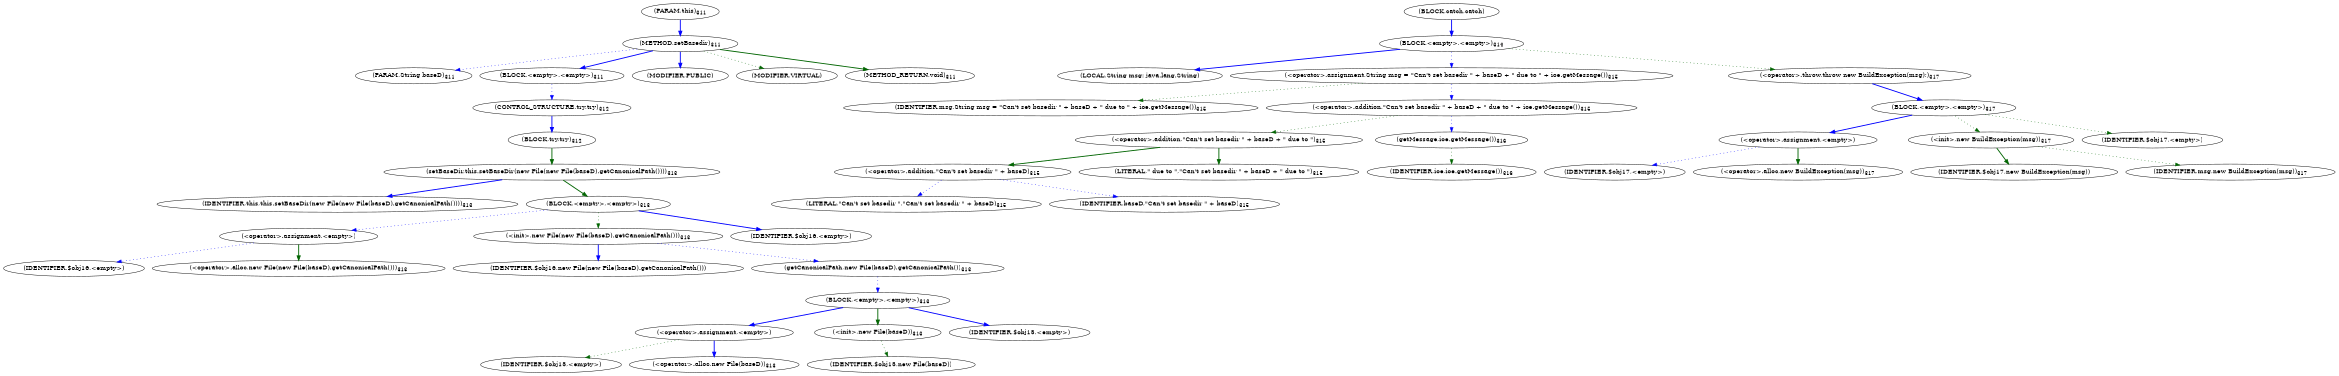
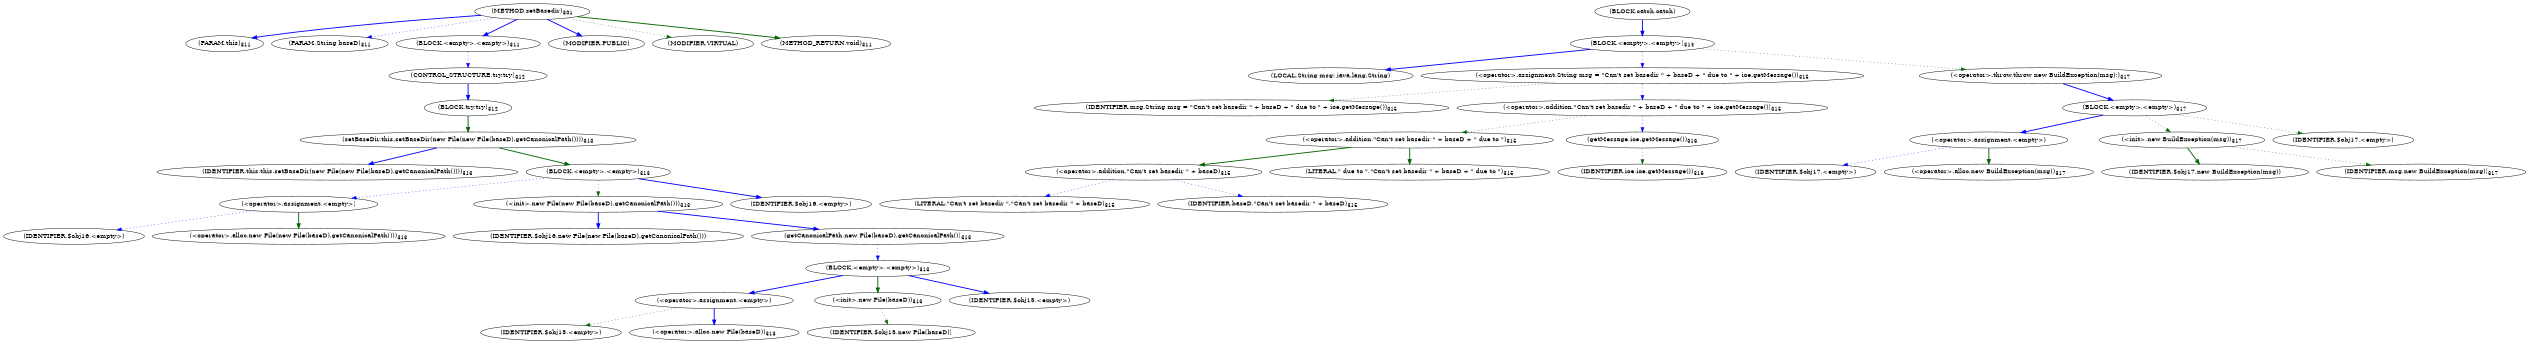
(680, 25) -> (369, 24)
(716, 43) -> (568, 11)
(736, 252) -> (736, 220)
